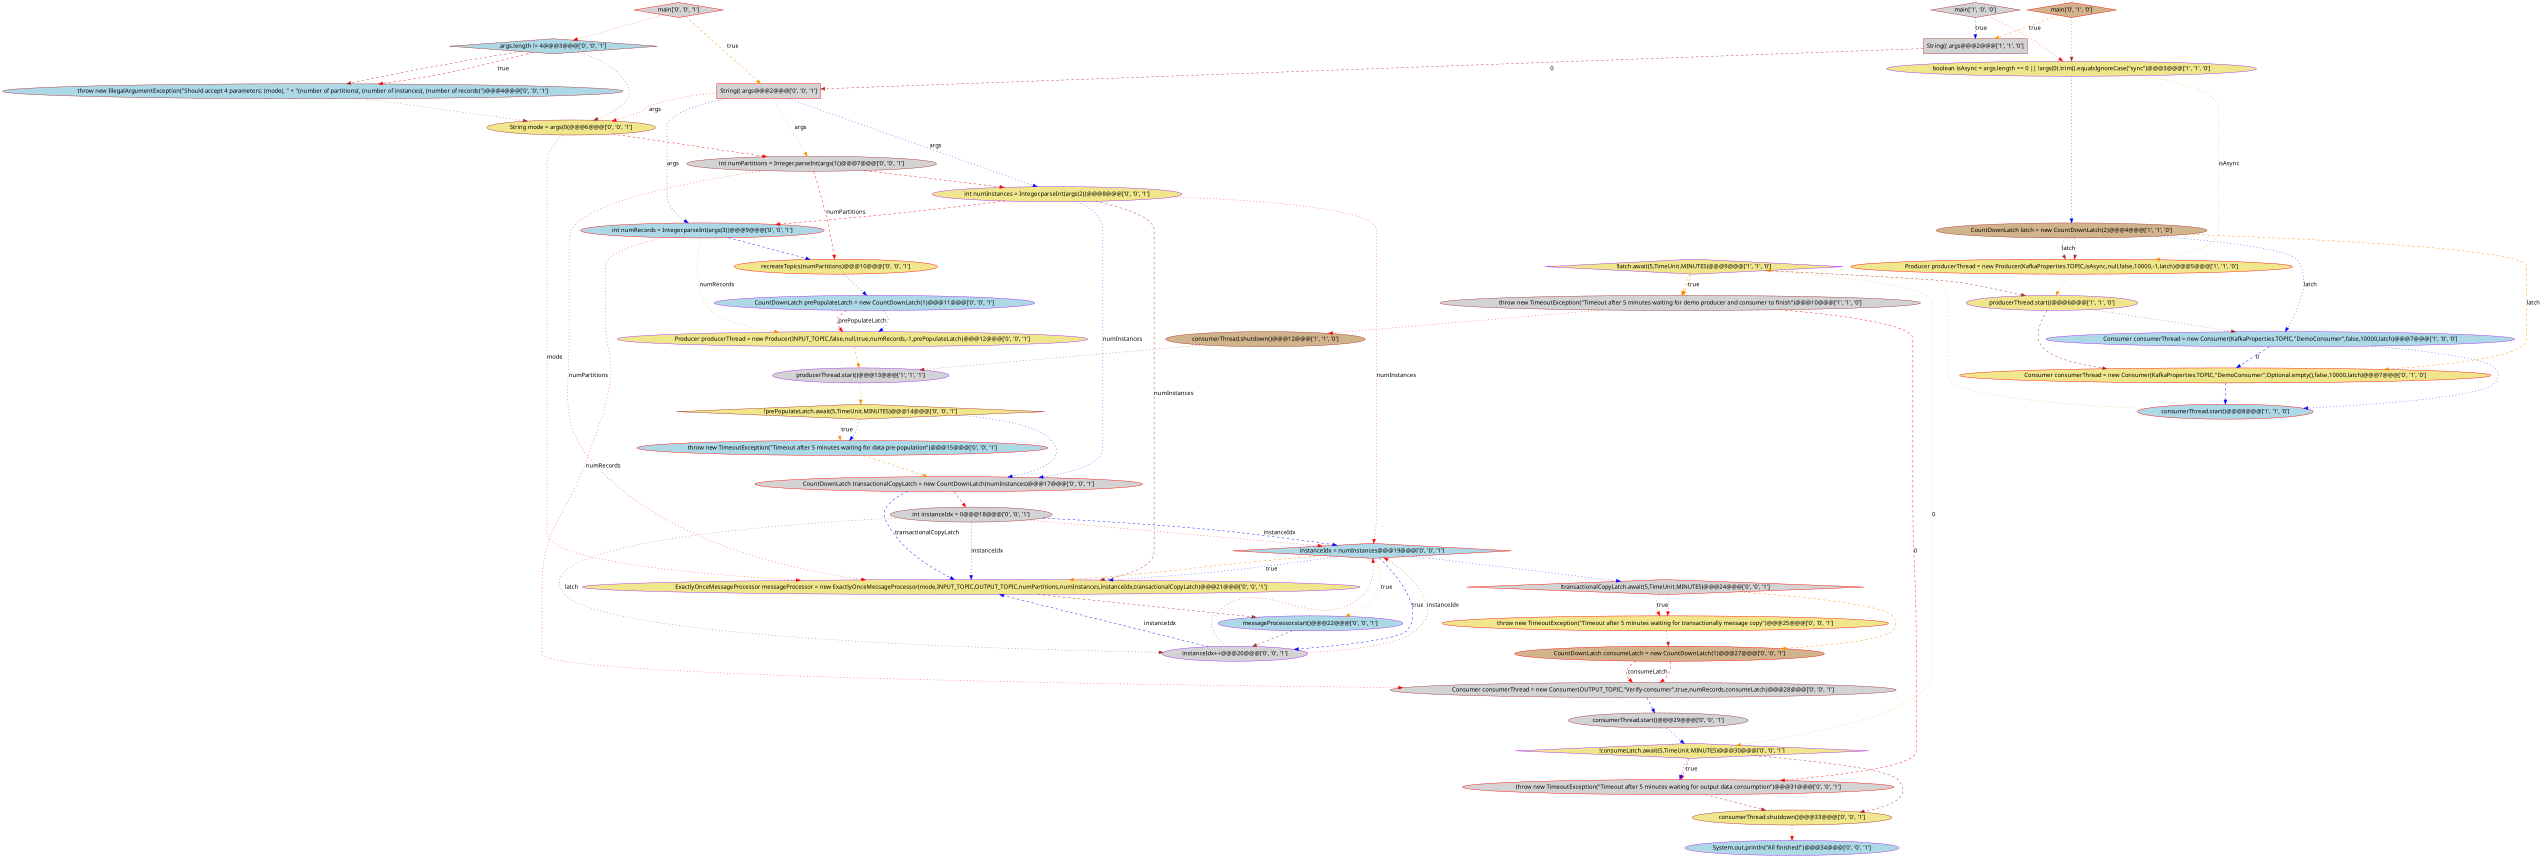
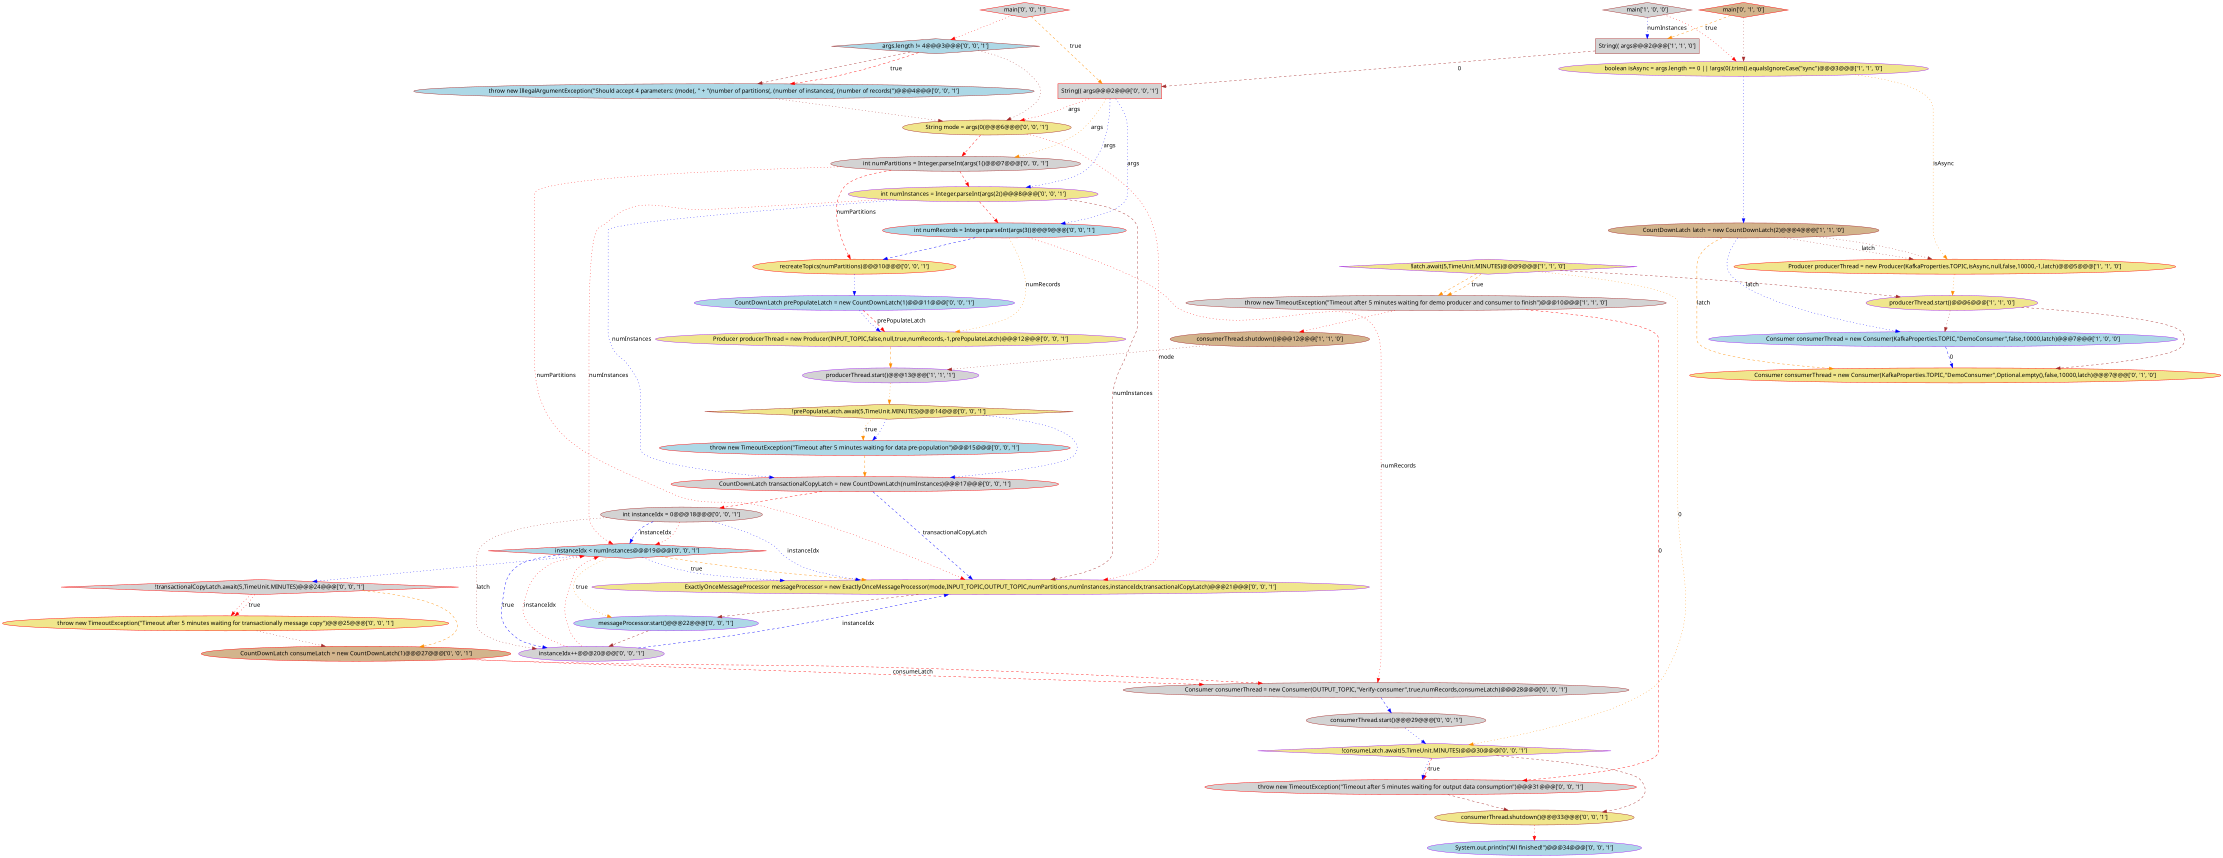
(1981, 28) -> (1667, 28)
(2225, 412) -> none
